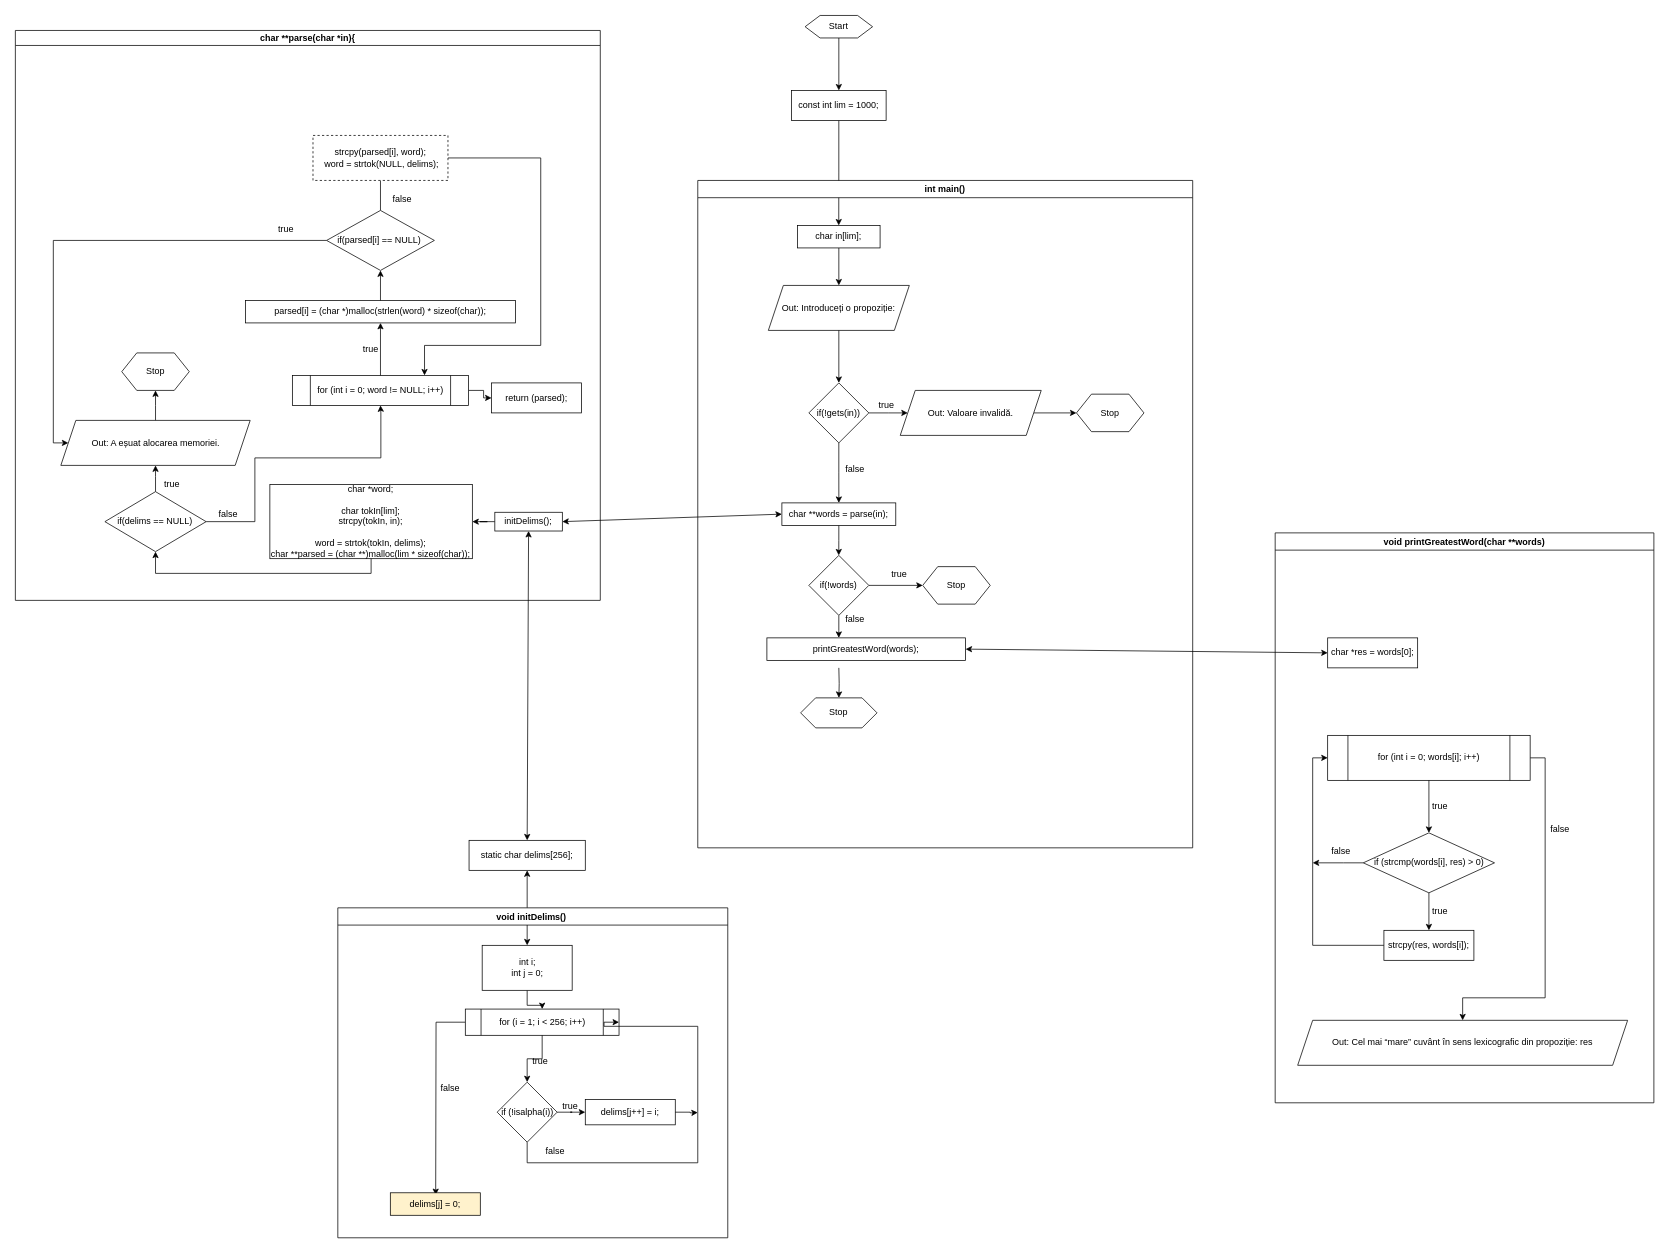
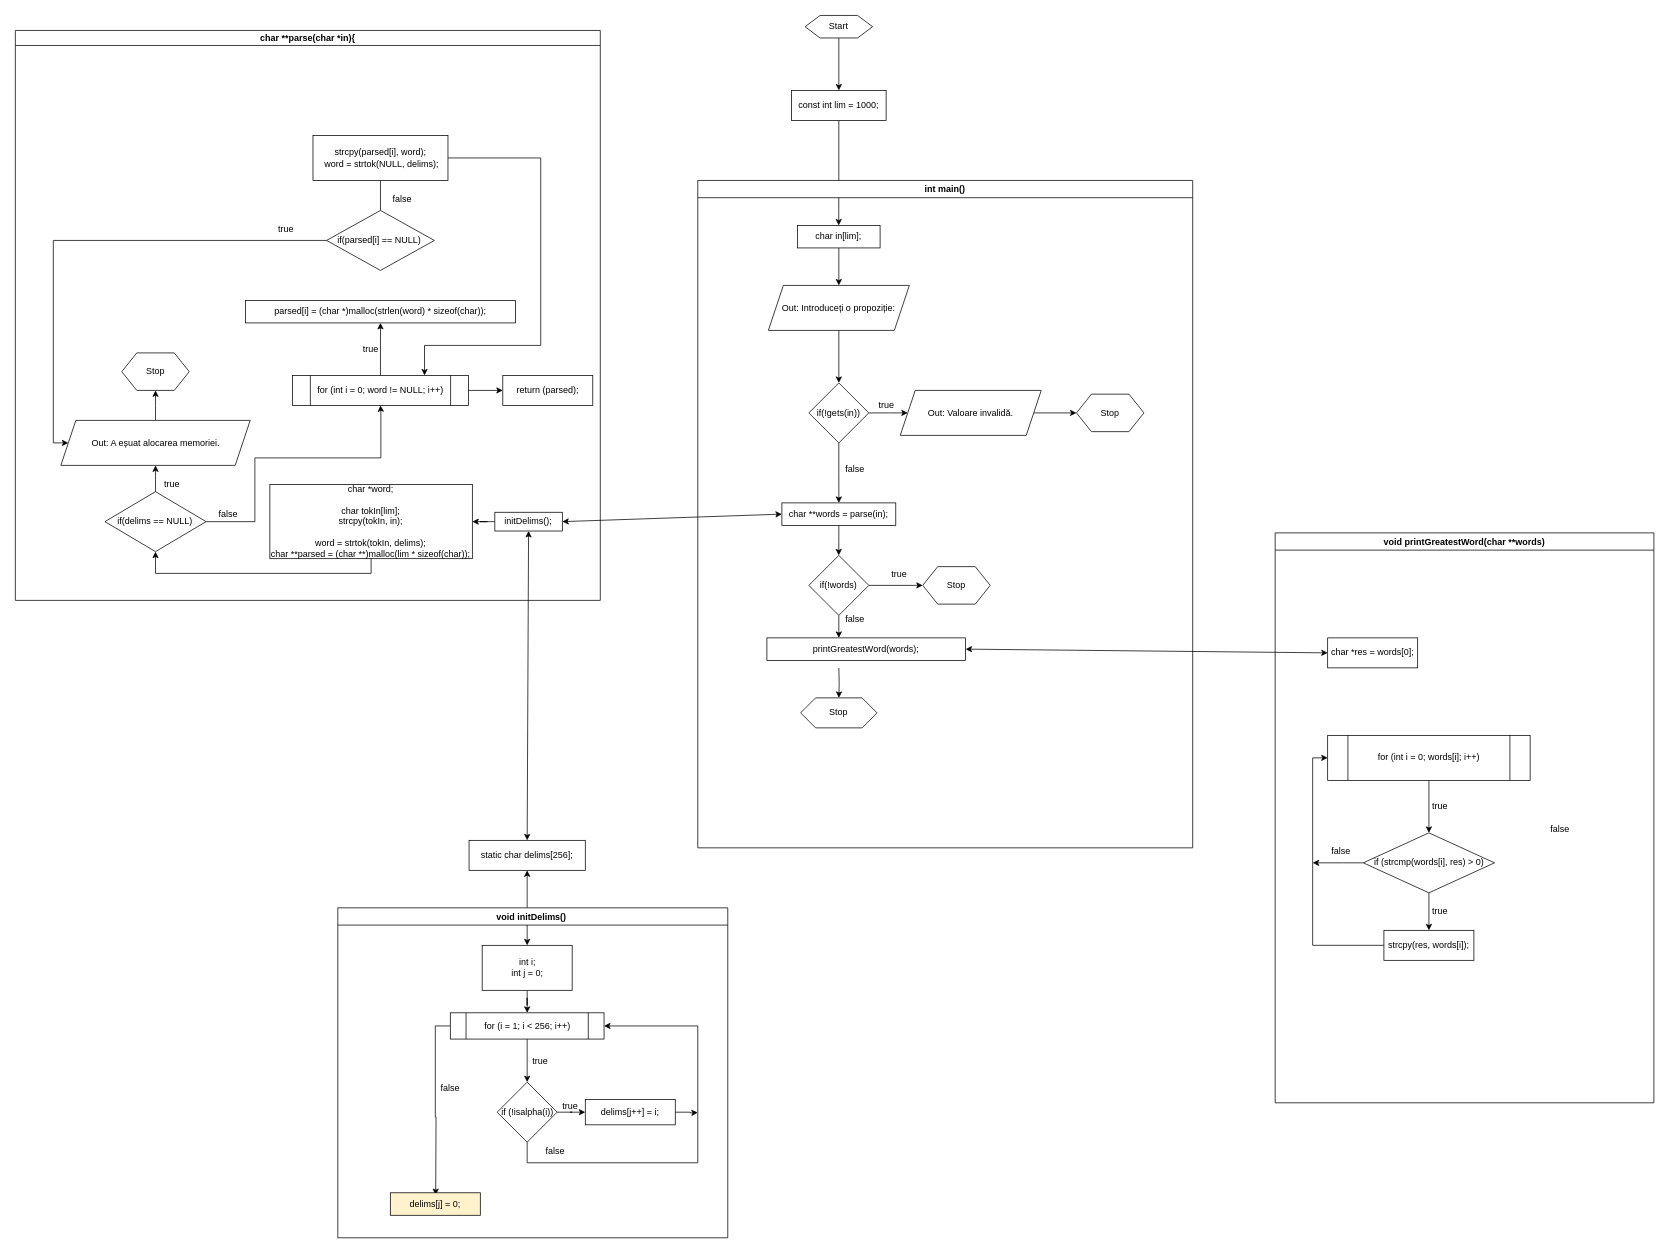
(381, 158) -> (381, 158)
(381, 288) -> none
(537, 398) -> (548, 390)
(1497, 998) -> none
(542, 1022) -> (527, 1026)
(1463, 1043) -> none
